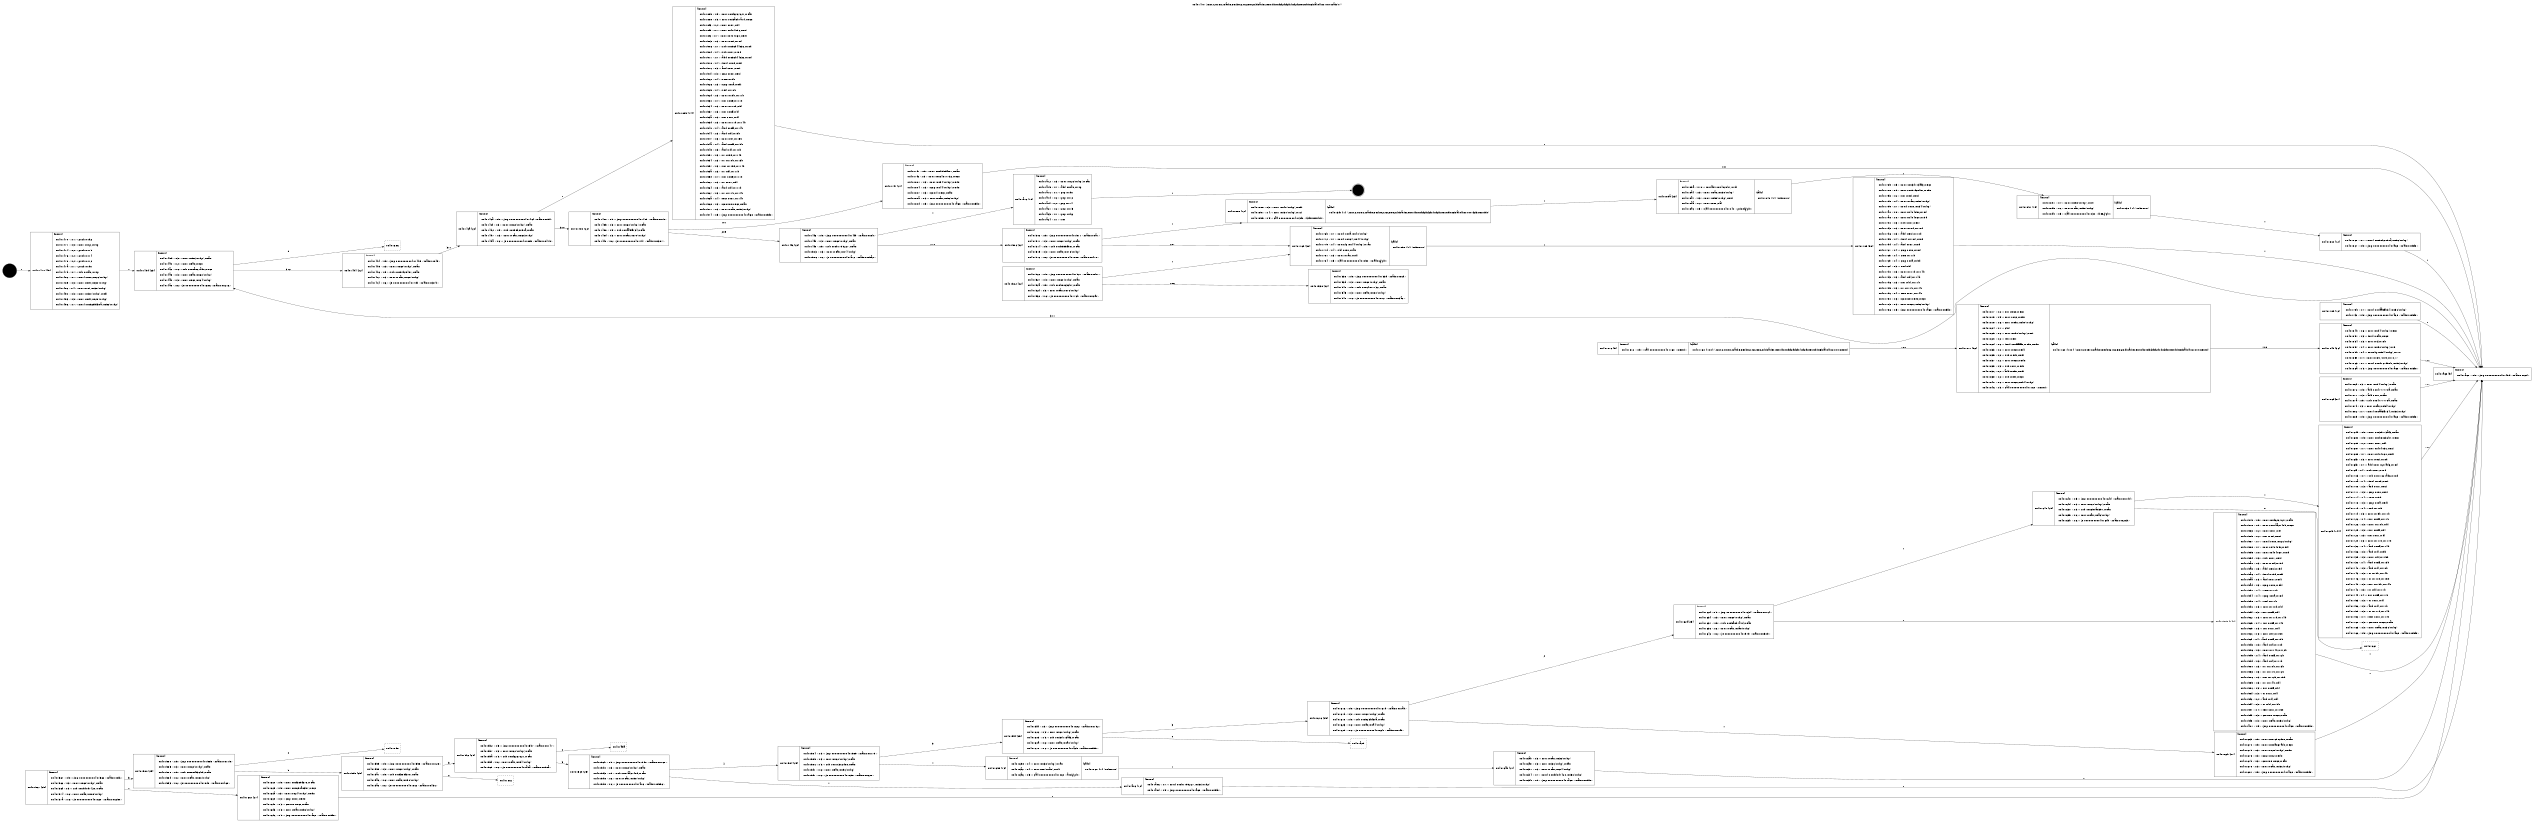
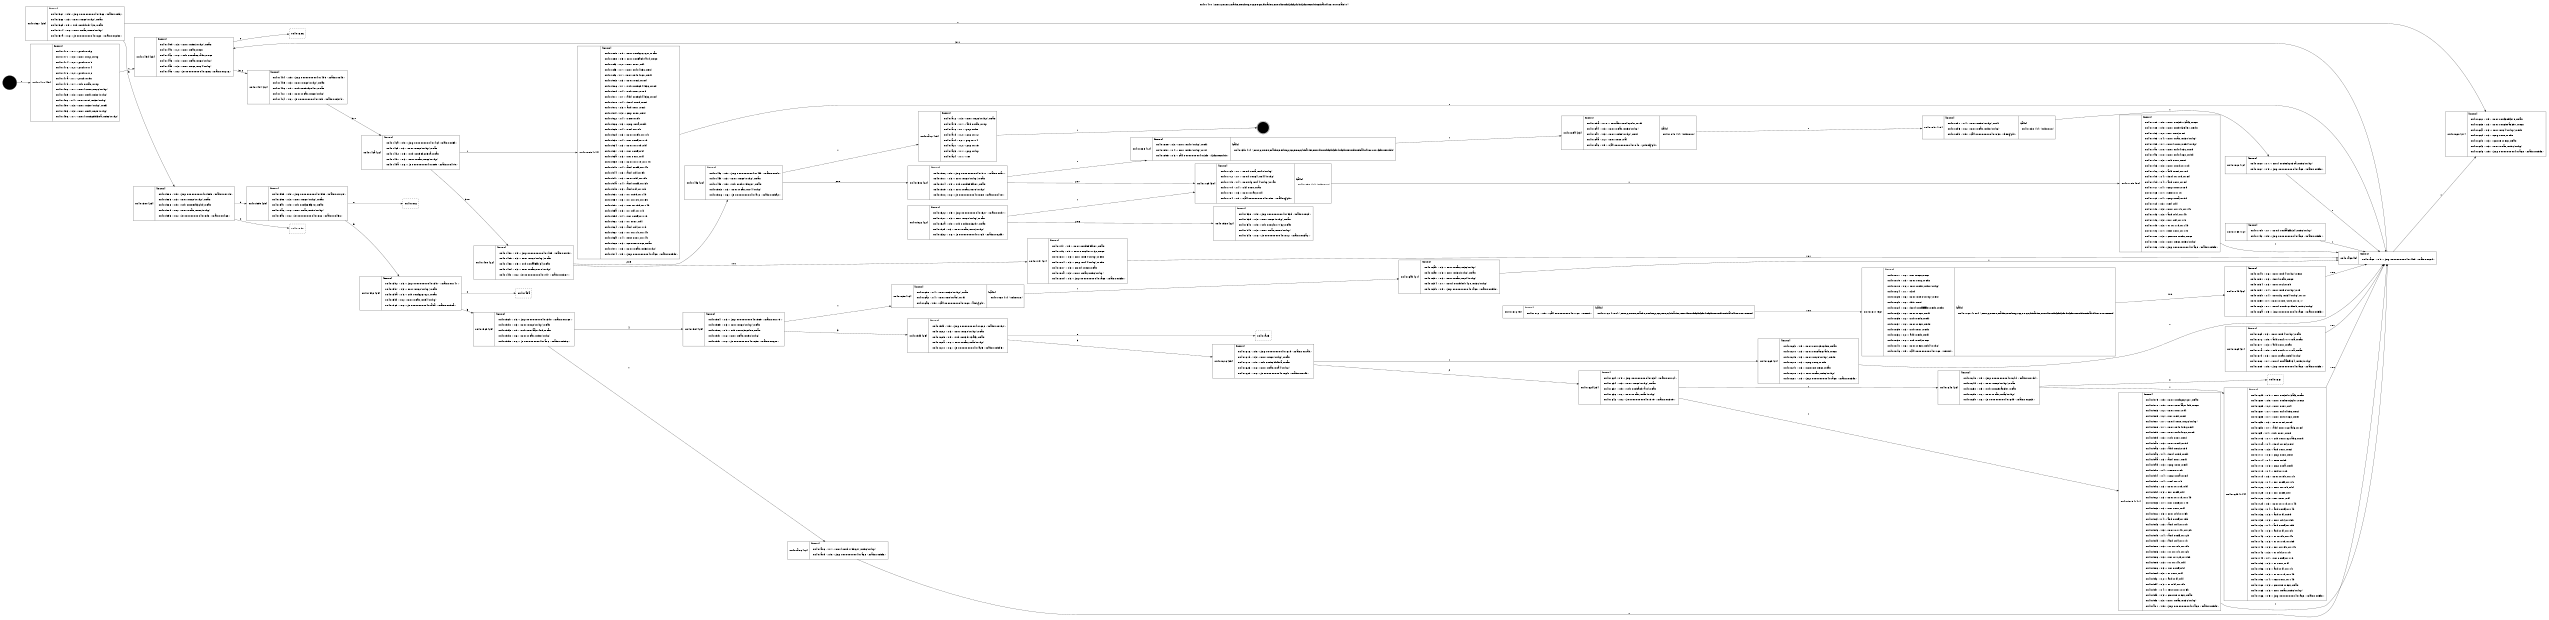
(1589, 798) -> (2434, 205)
